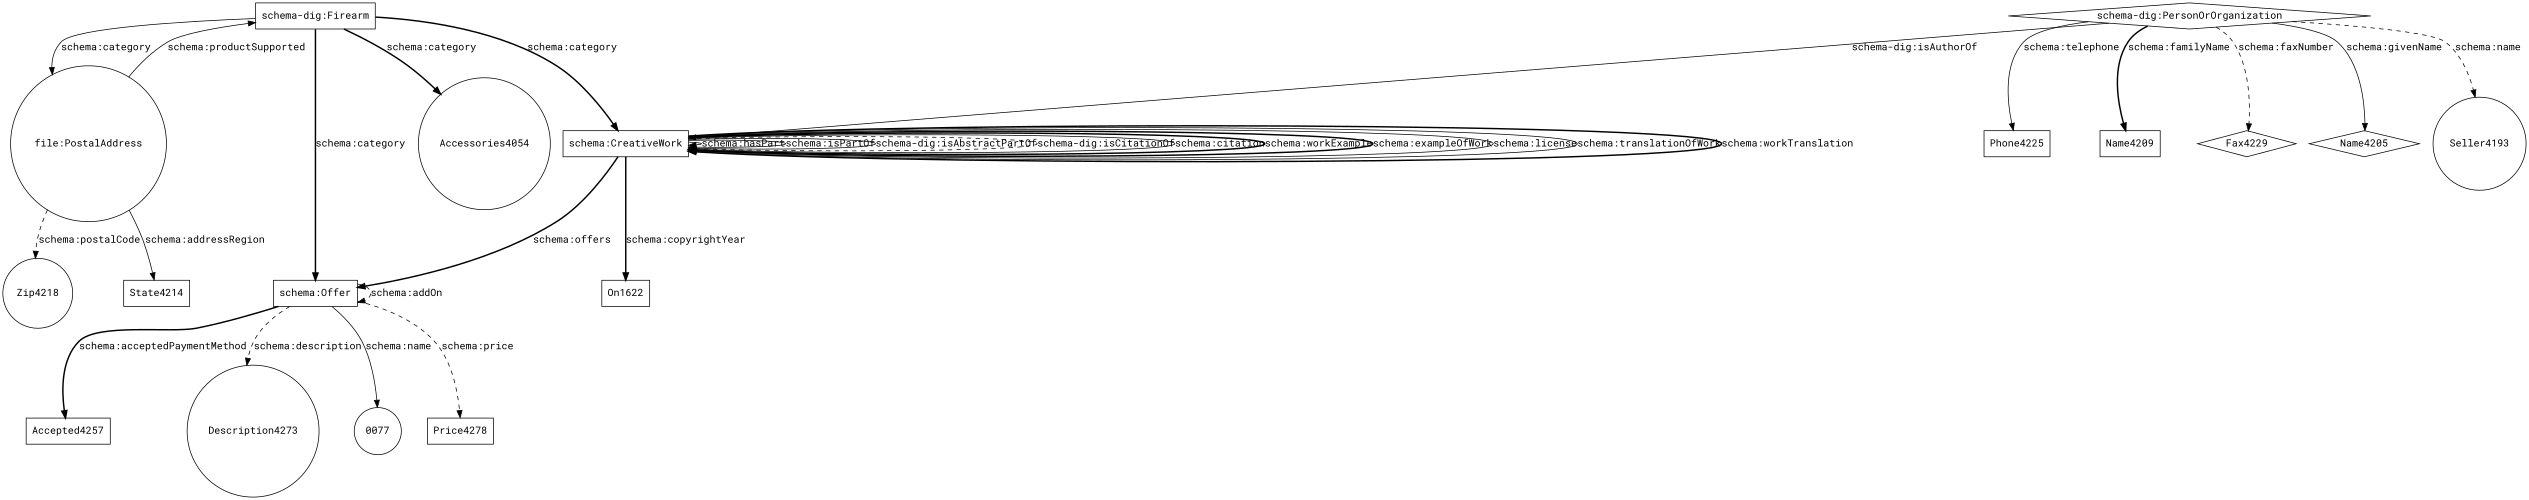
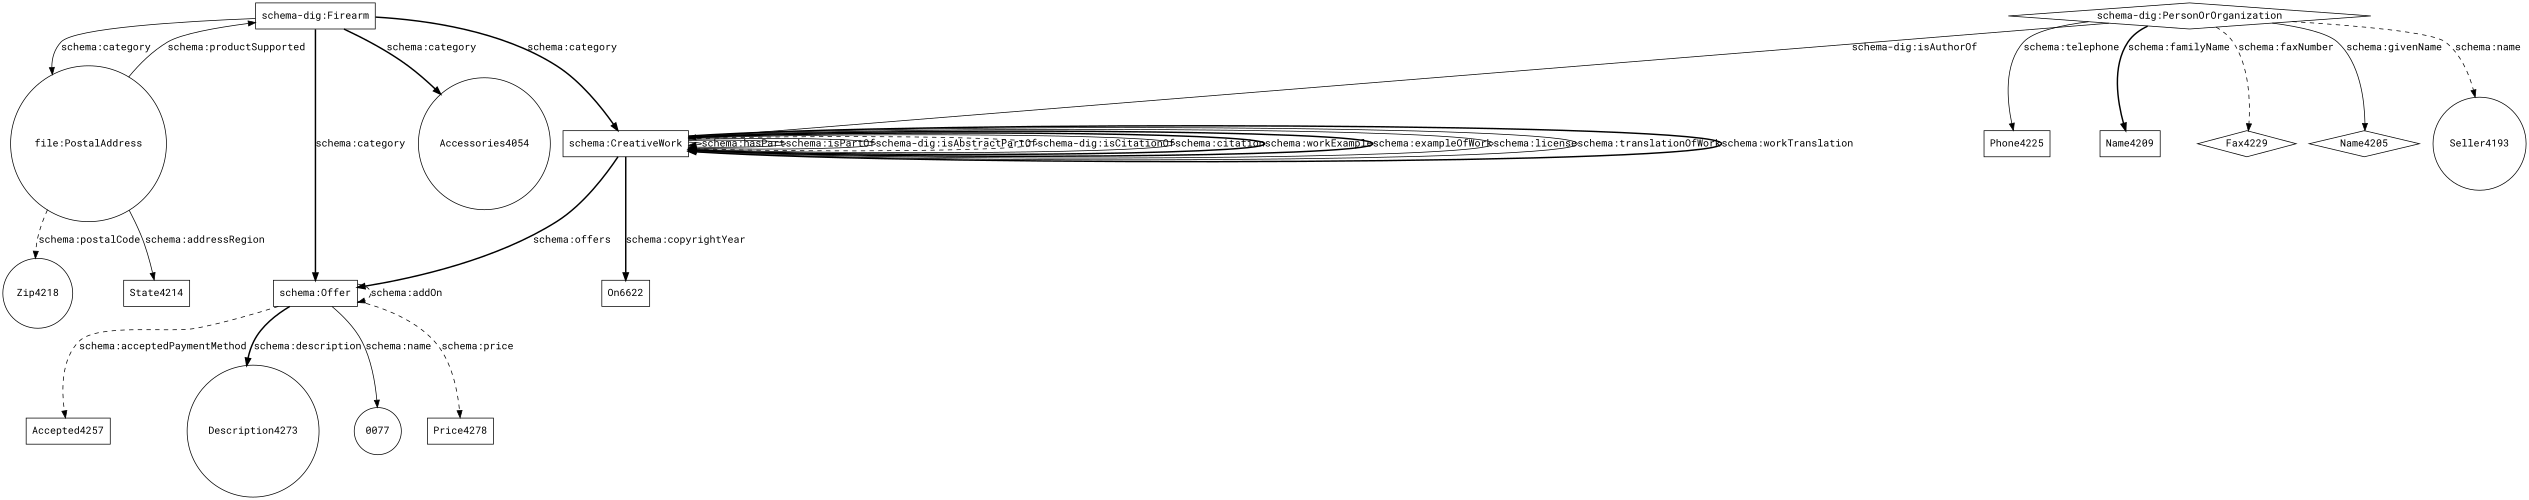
(626, 293) -> (626, 293)
(263, 328) -> (263, 328)
(142, 330) -> (142, 330)
